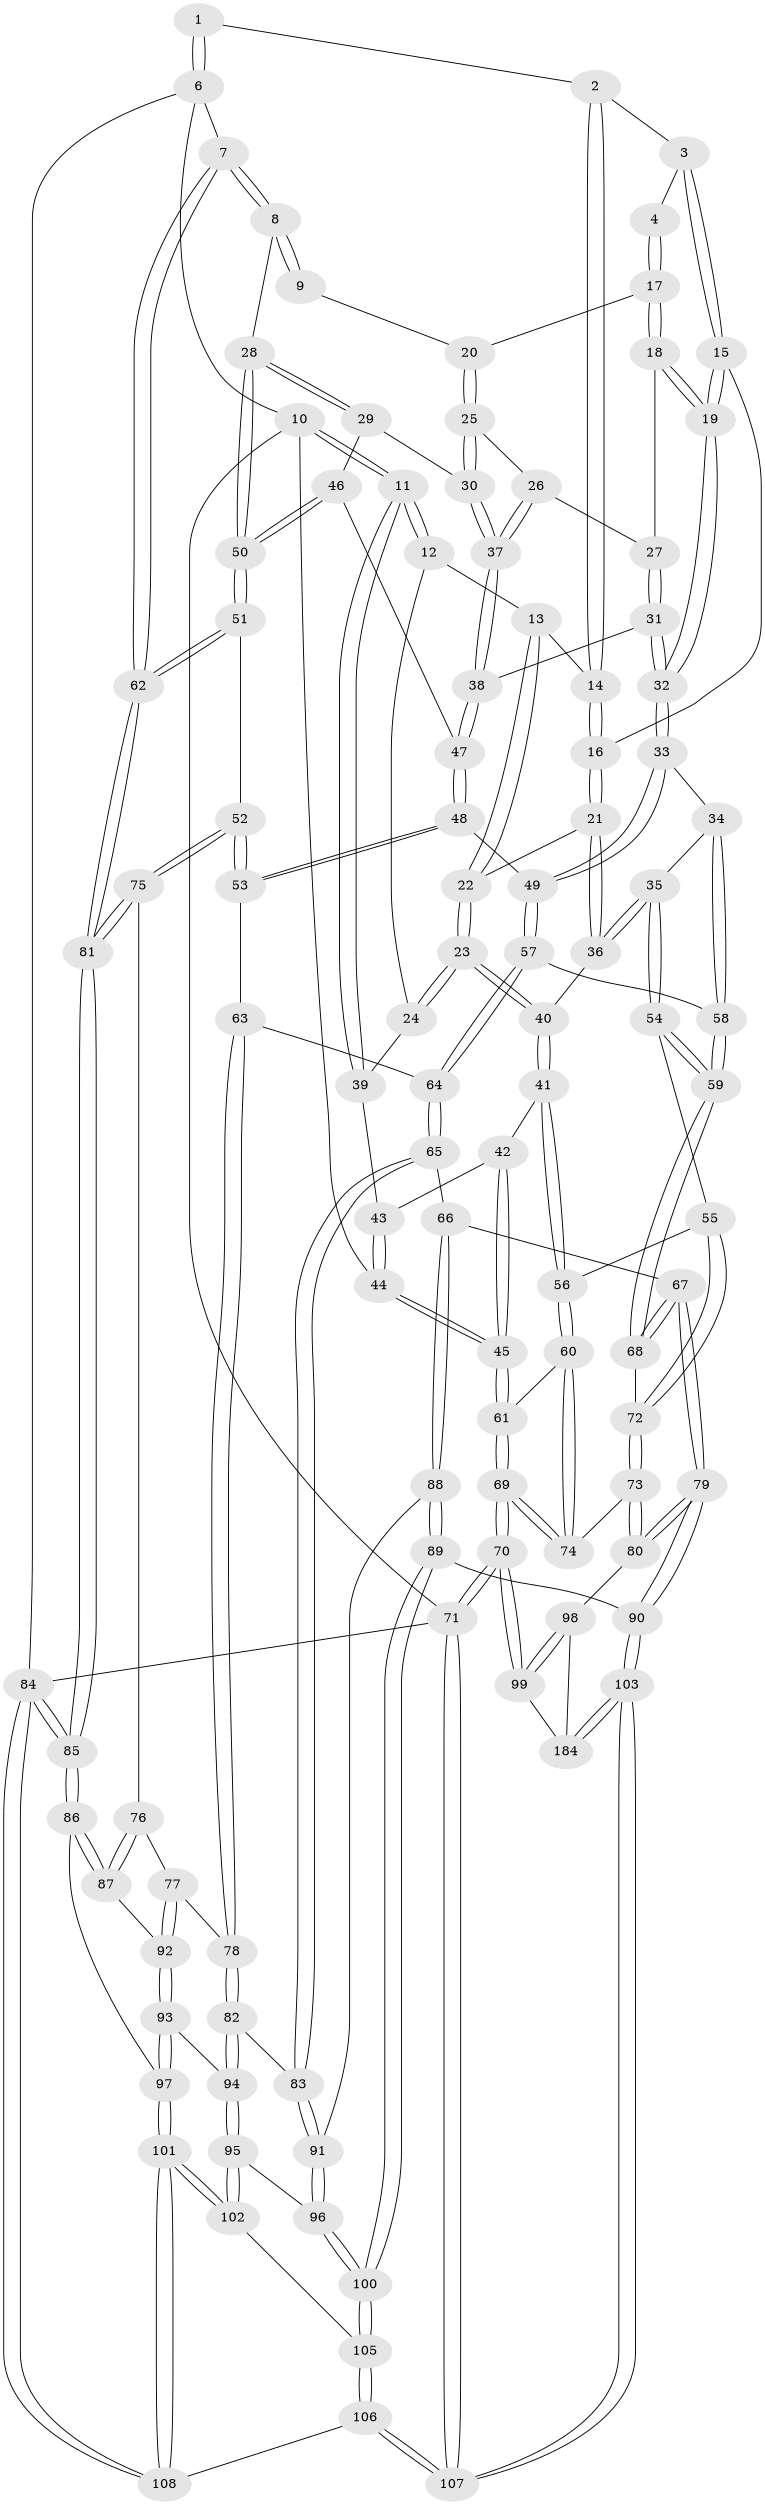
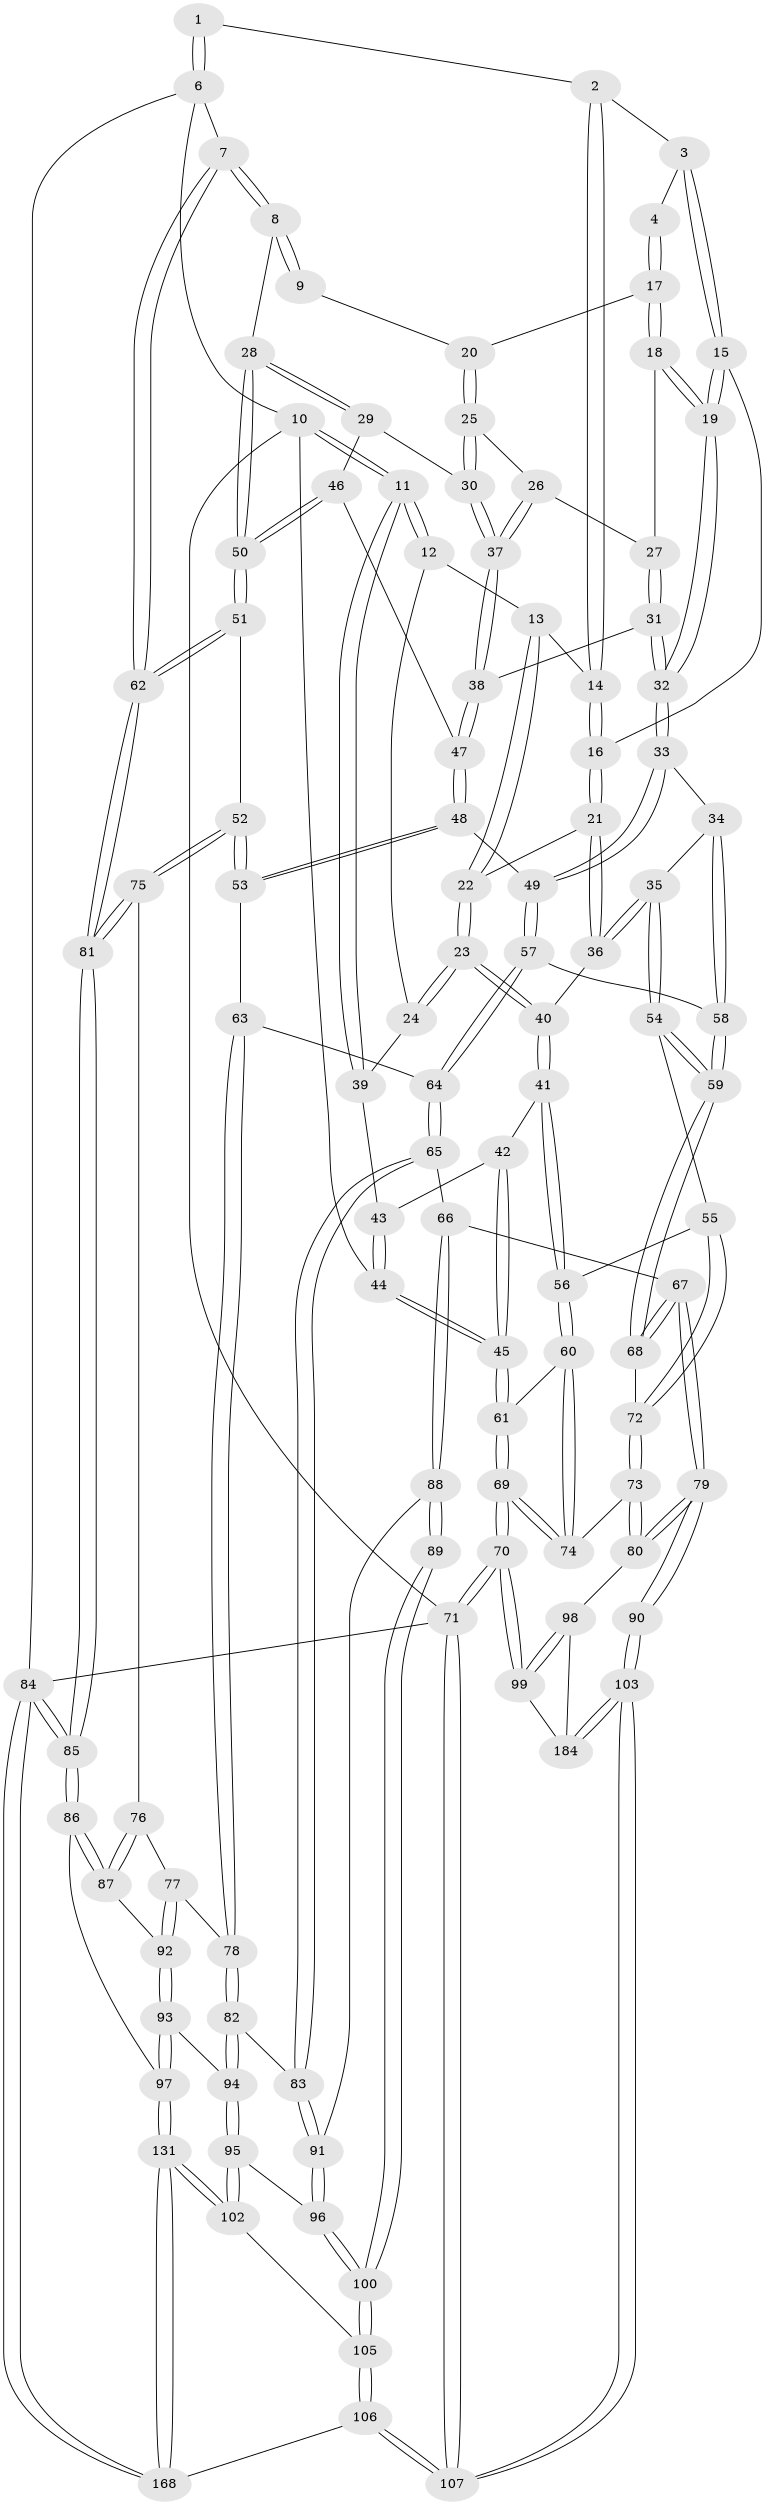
(536, 1585) -> none
(165, 2152) -> (165, 2152)
(165, 2485) -> (165, 2485)
